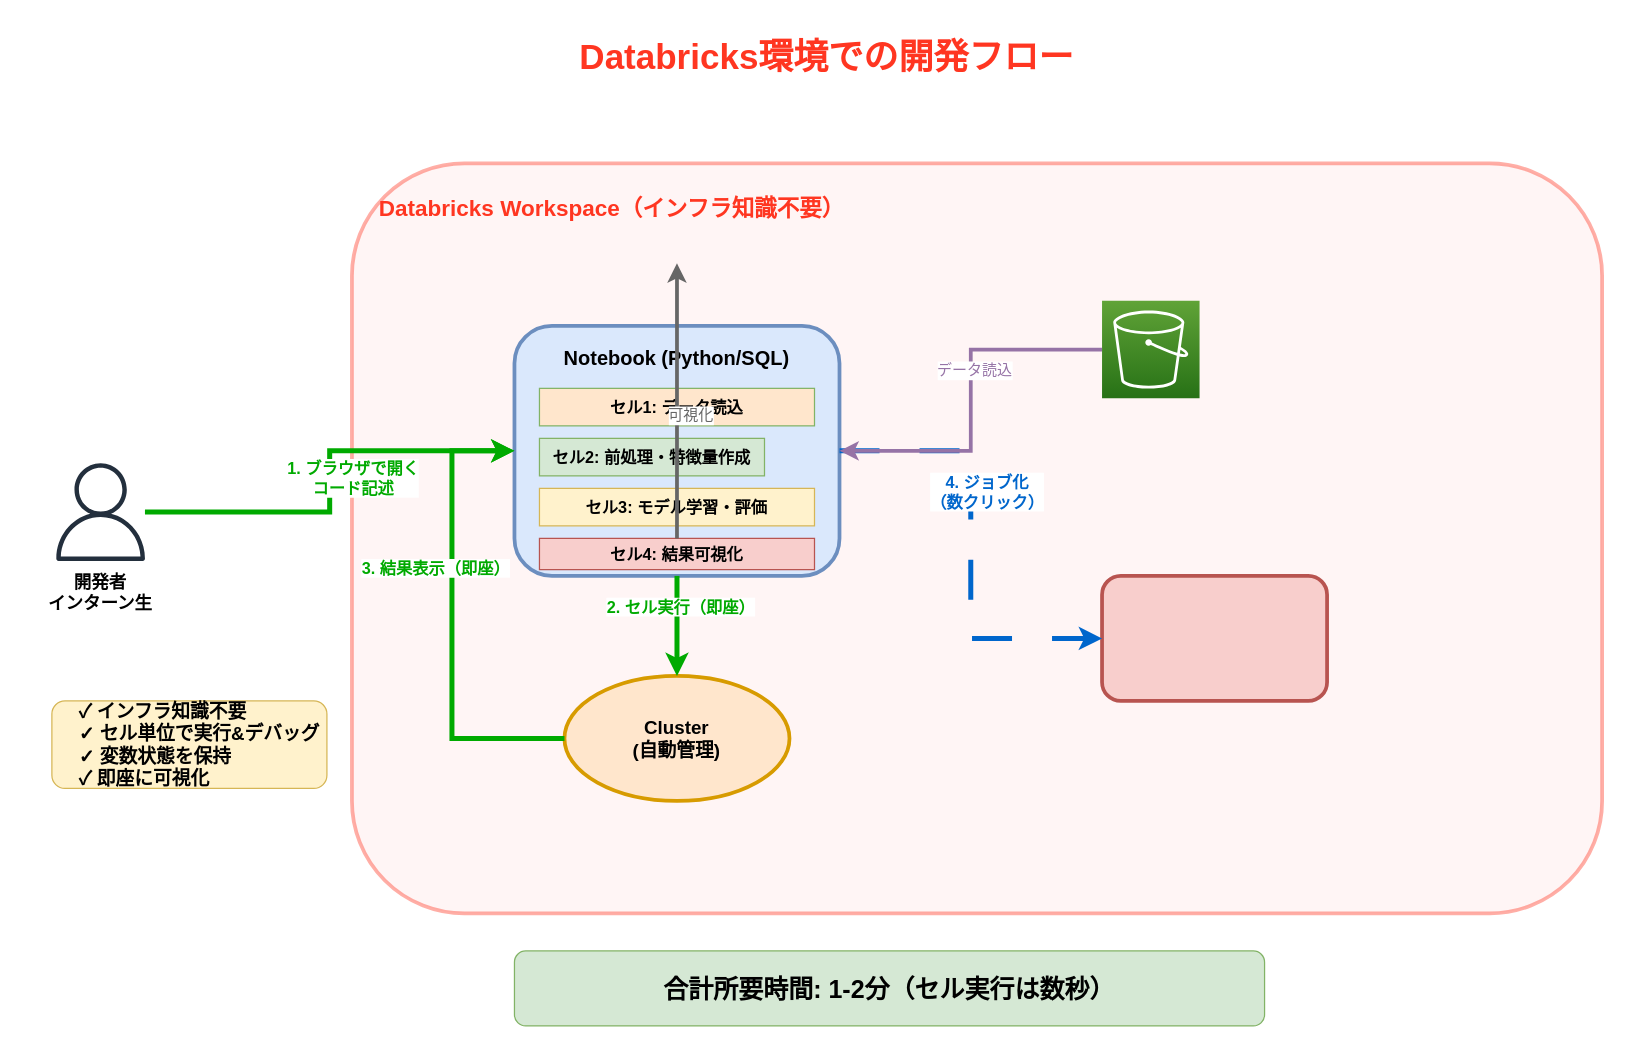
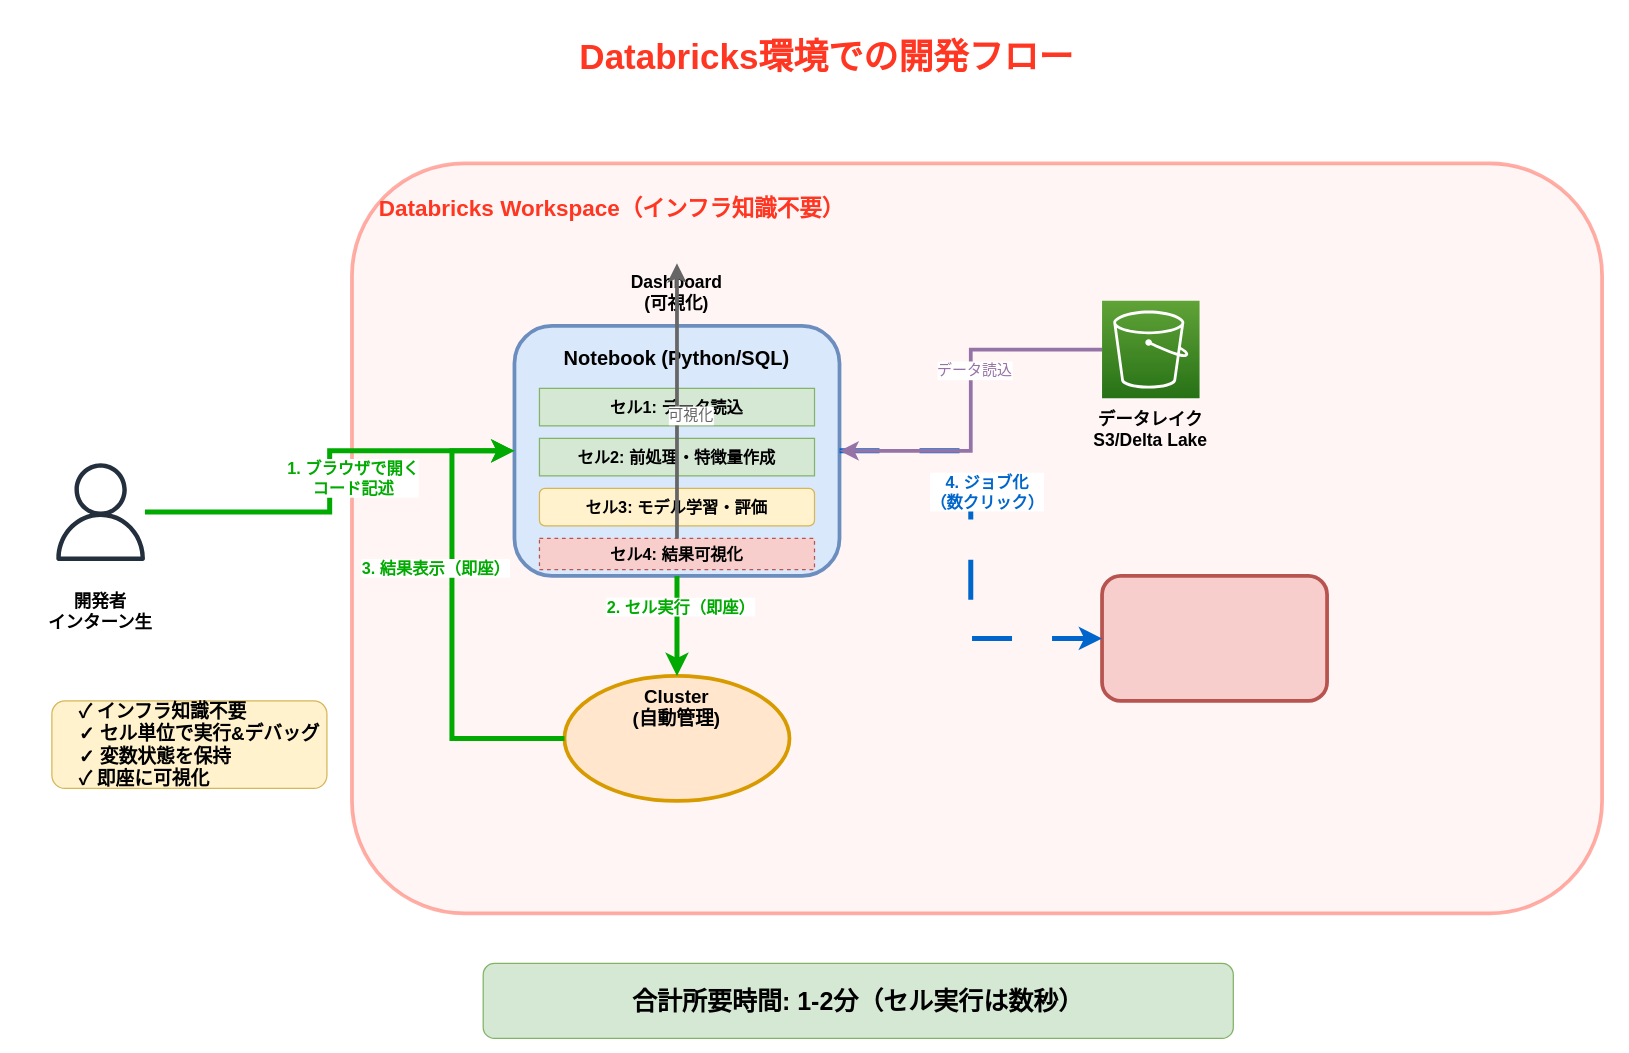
none -> (677, 282)
(677, 407) -> (677, 407)
none -> (1151, 426)
(652, 457) -> (677, 457)
(677, 507) -> (677, 507)
(677, 554) -> (677, 554)
(101, 588) -> (101, 607)
(677, 738) -> (677, 707)
(889, 988) -> (858, 1001)
